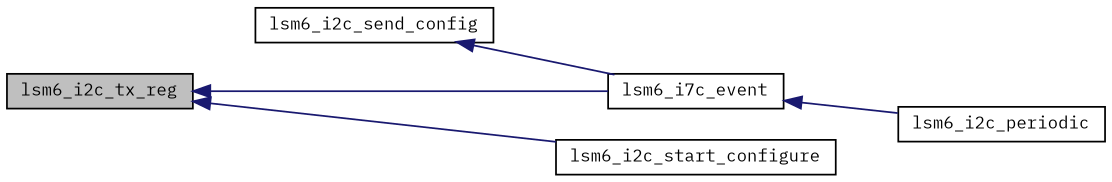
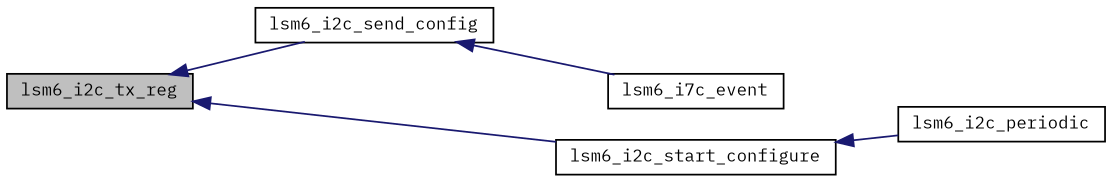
(409, 91) -> (246, 56)
(850, 108) -> (876, 138)
